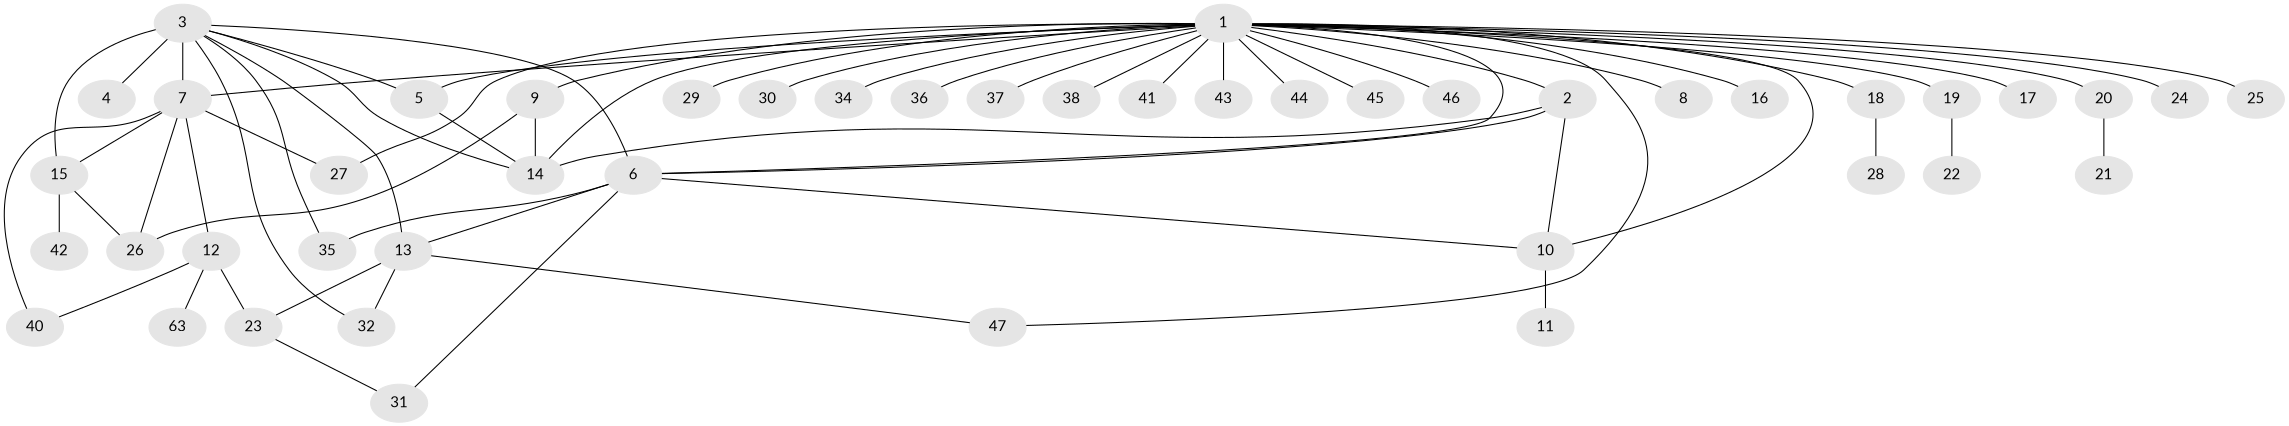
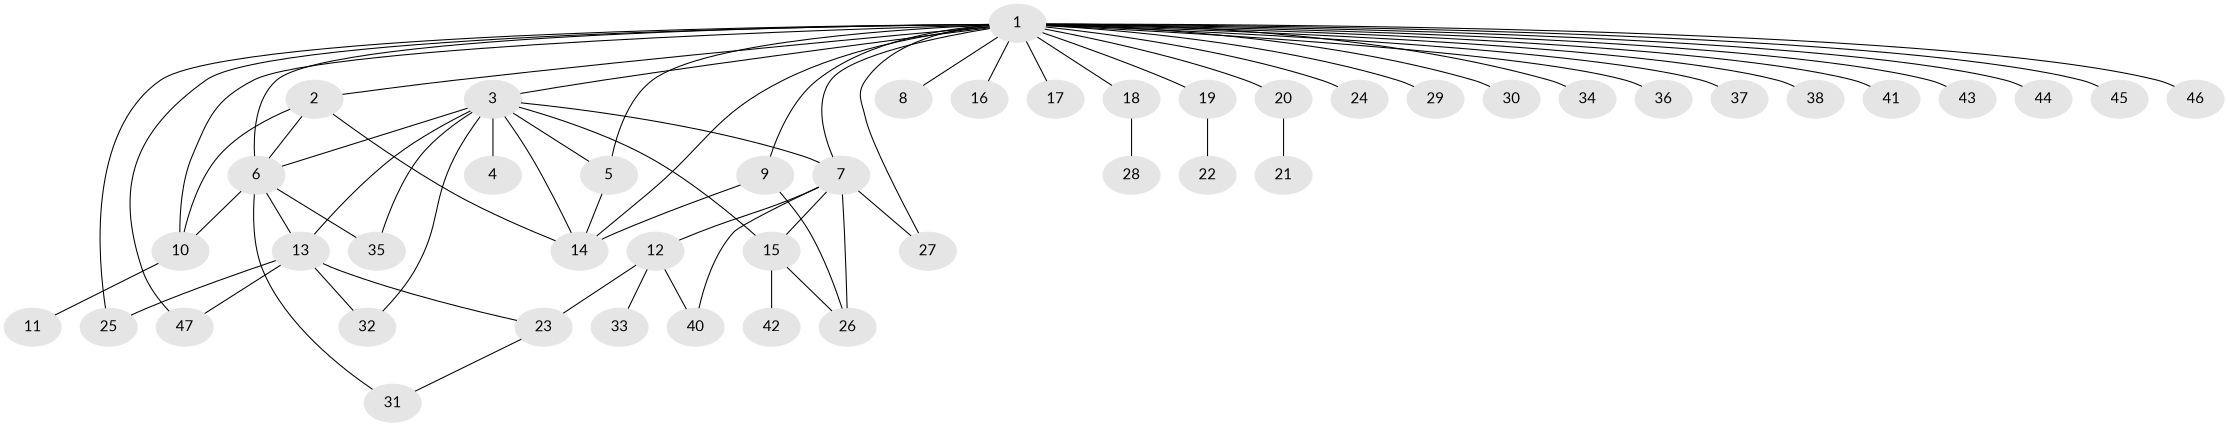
none -> (755, 59)
none -> (203, 286)
(177, 327) -> (620, 327)
